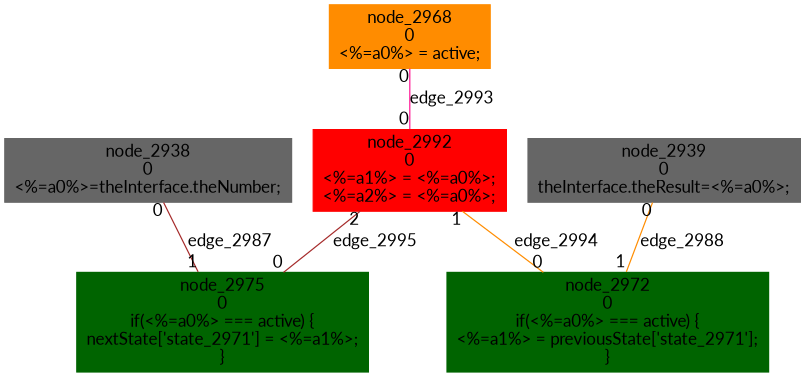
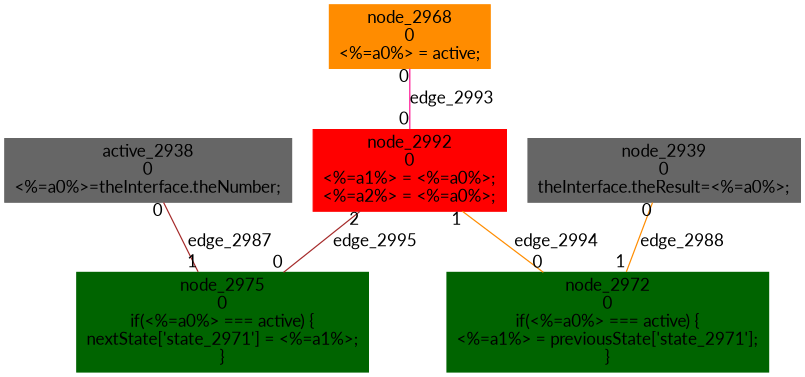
(148, 170) -> (148, 170)
